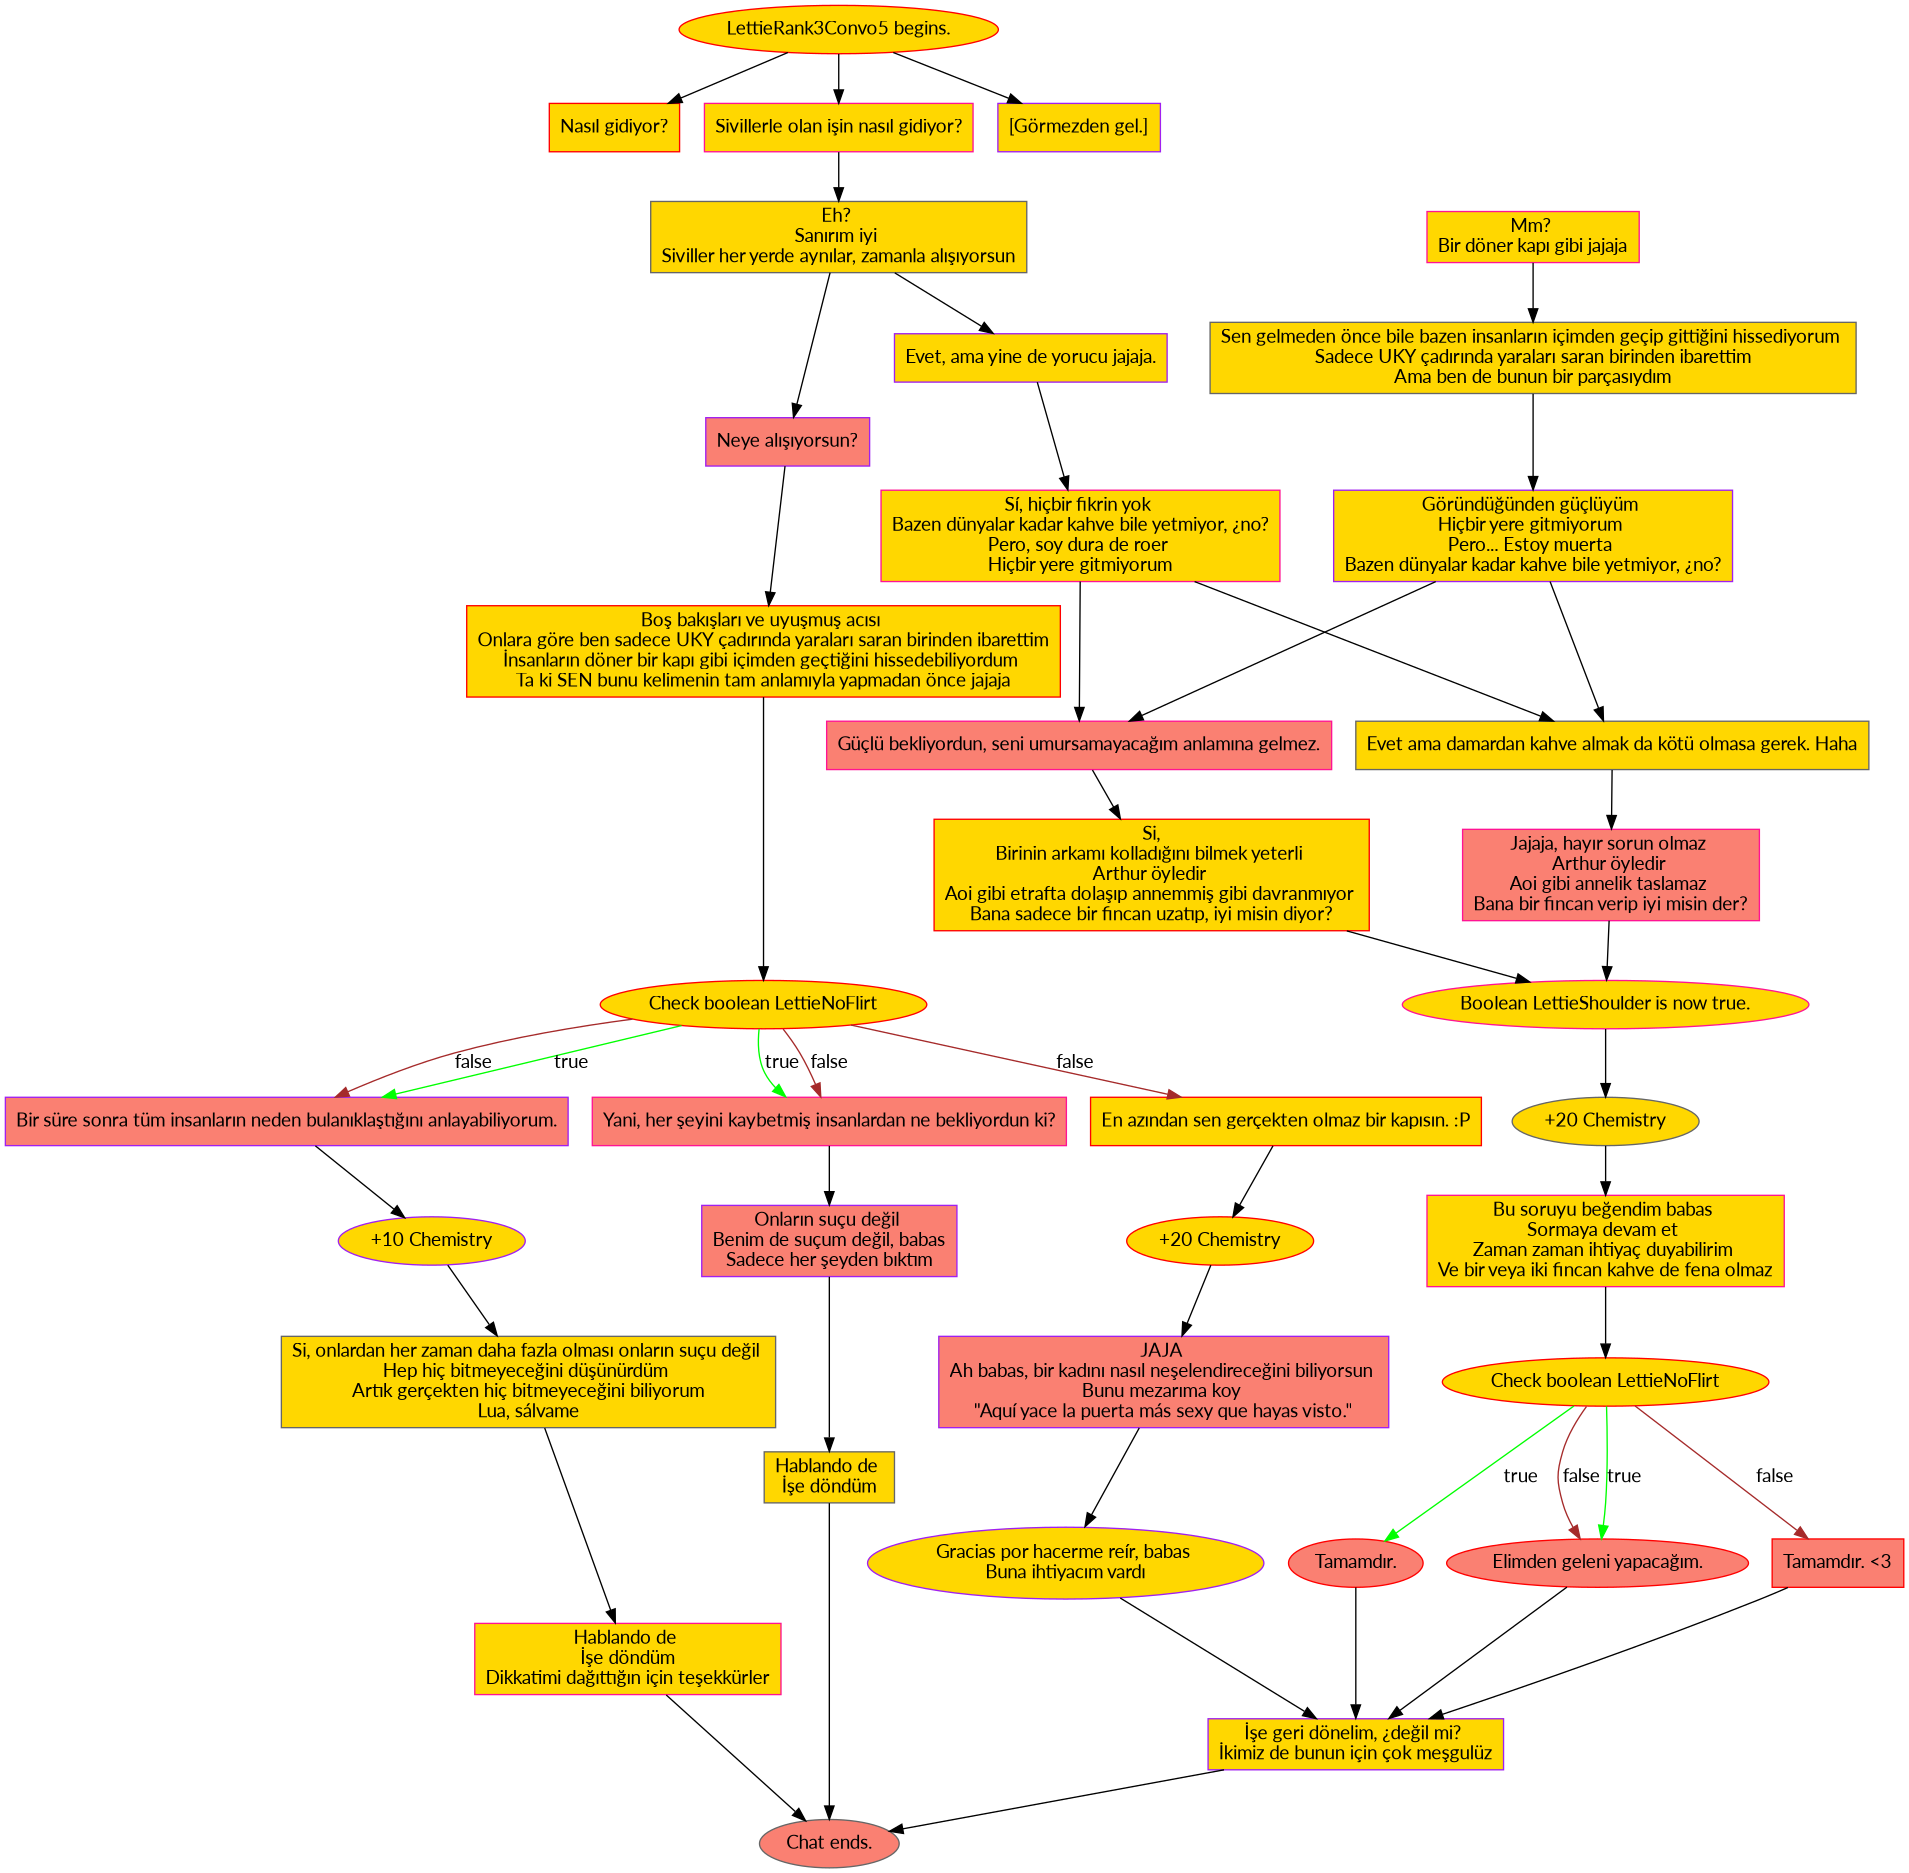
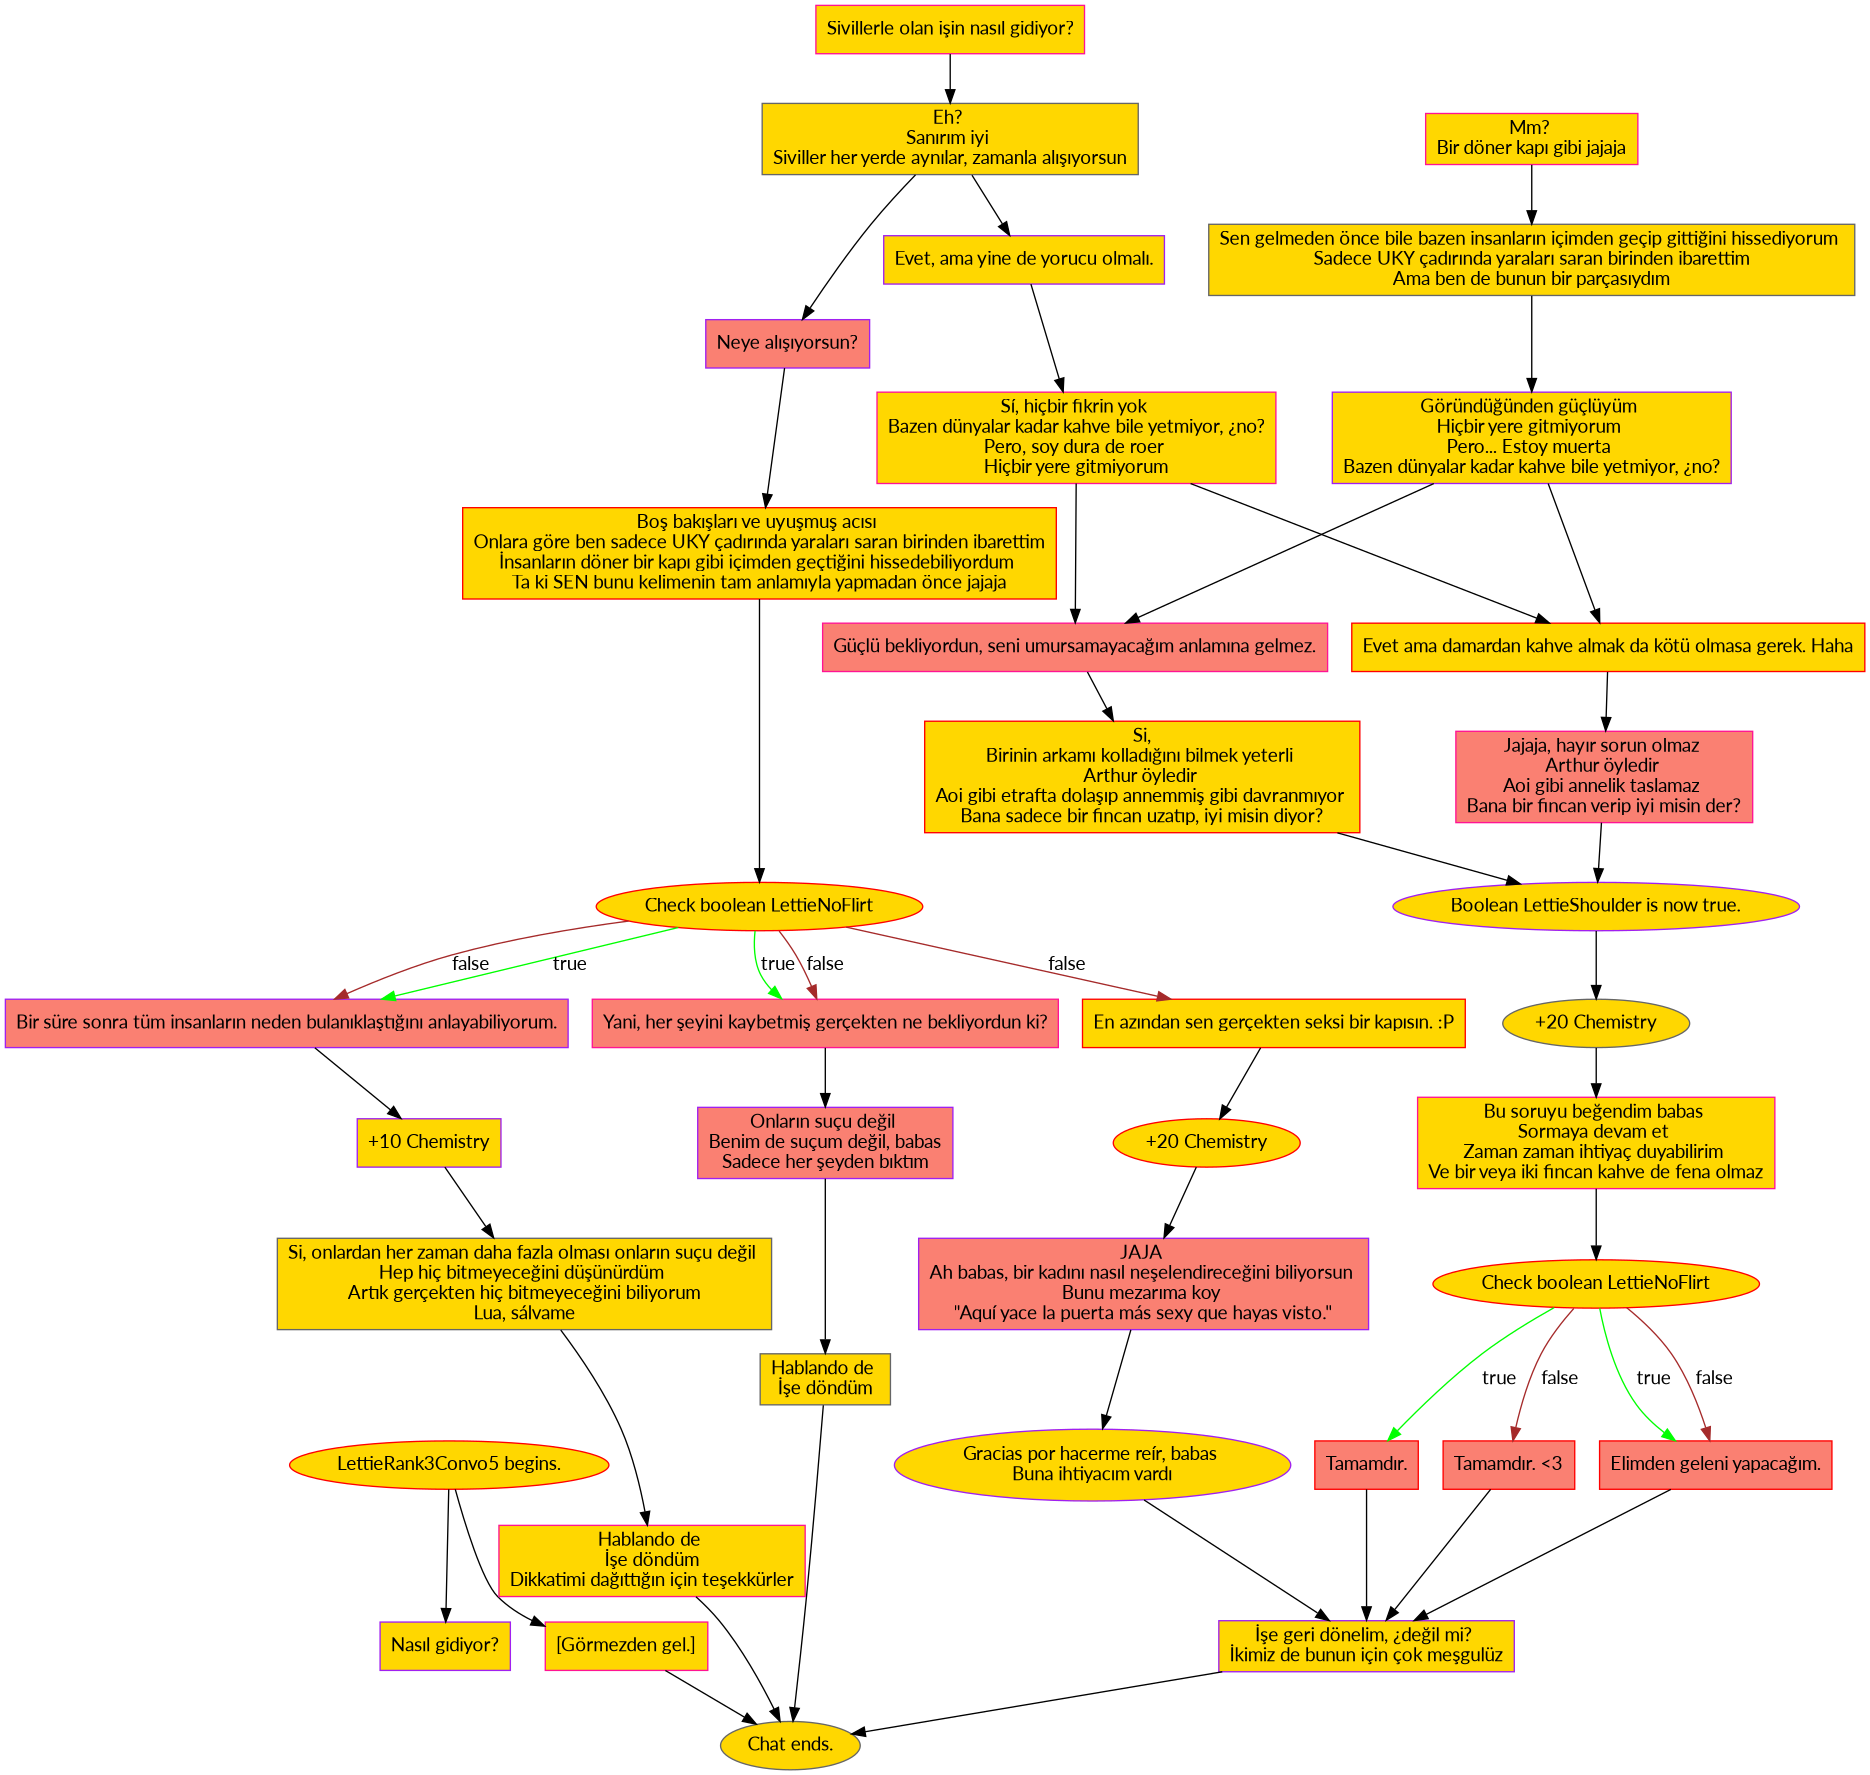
(839, 72) -> none
(614, 128) -> (445, 1646)
(1079, 128) -> (627, 1646)
(1031, 358) -> (1024, 260)
(1612, 745) -> (1608, 647)
(1606, 1005) -> (1596, 907)
(829, 1121) -> (825, 1023)
(1286, 1121) -> (1274, 1023)
(432, 1241) -> (429, 1143)
(1356, 1563) -> (1367, 1465)
(1598, 1563) -> (1716, 1465)
none -> (705, 1694)
(829, 1844) -> (790, 1746)
